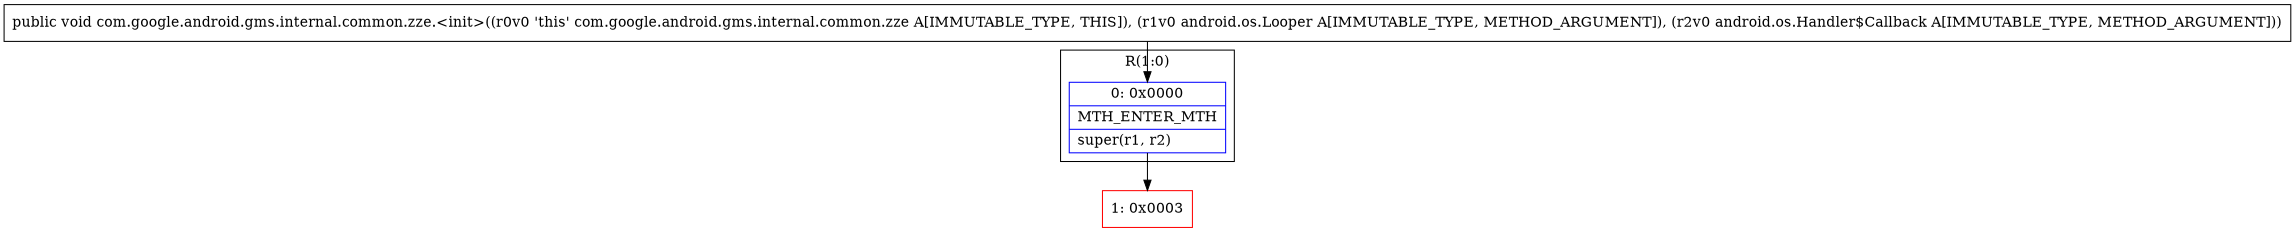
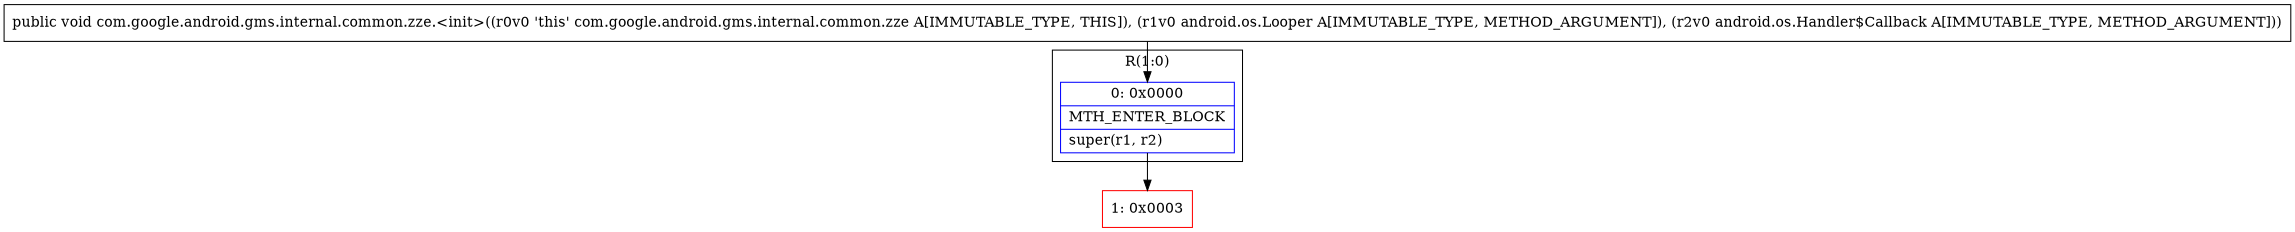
(1147, 117) -> (1147, 117)
